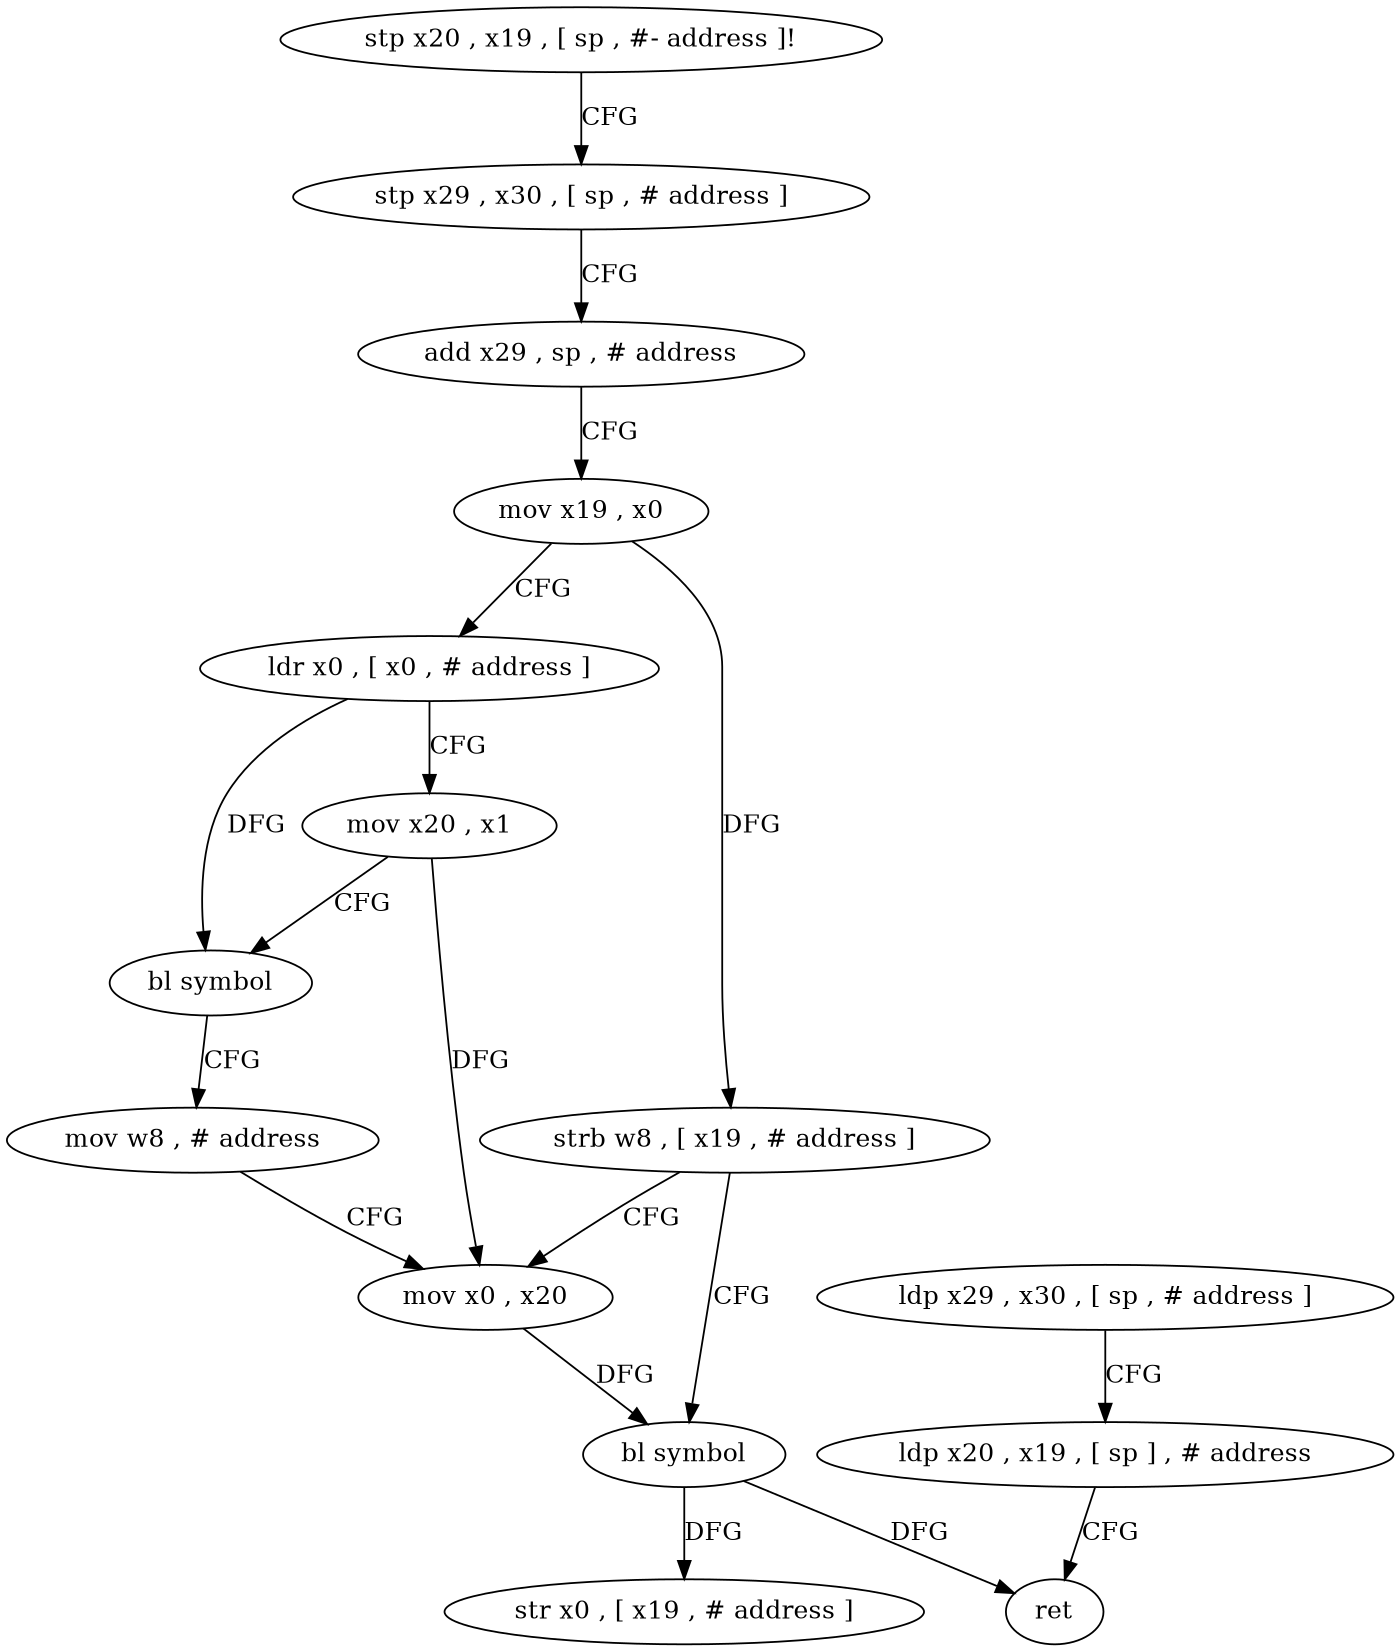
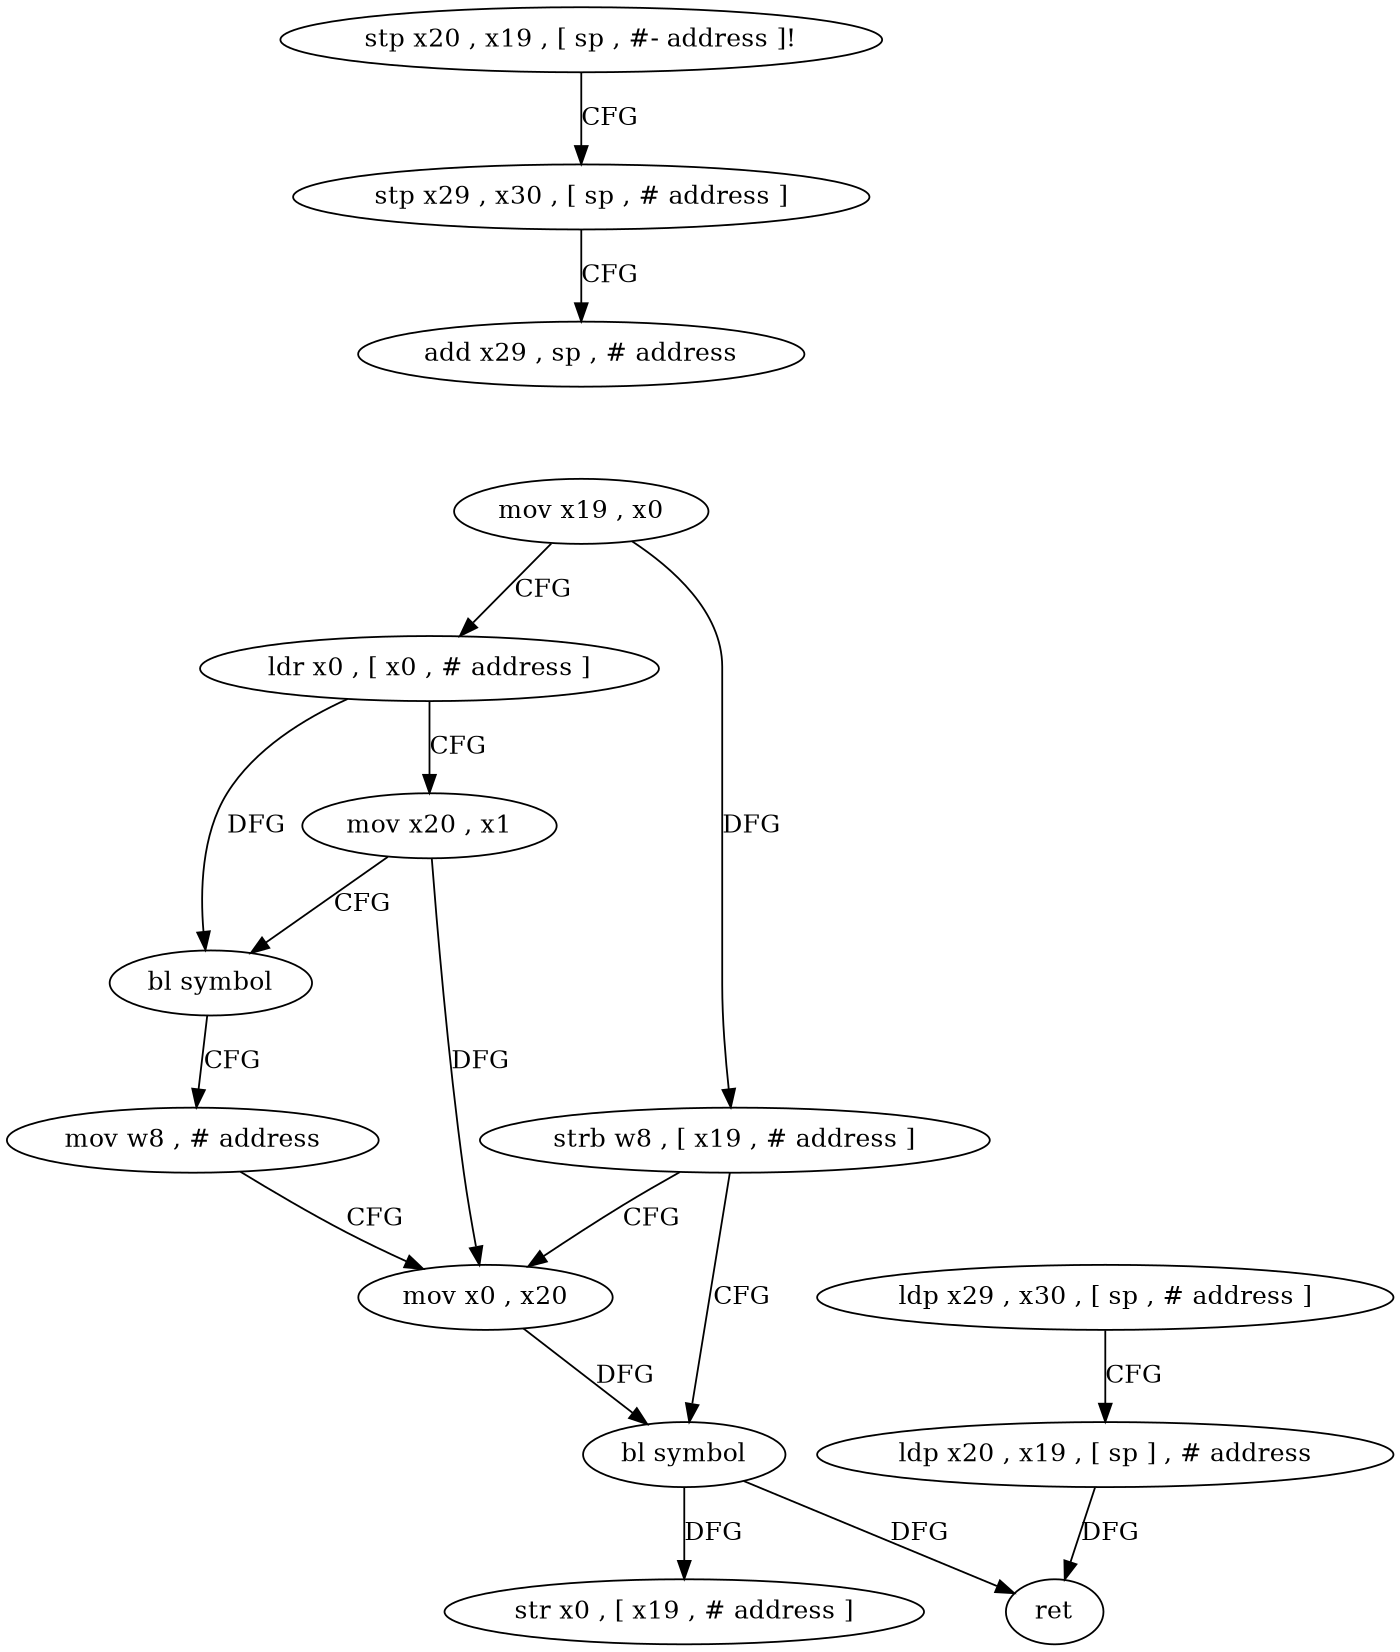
(581, 424) -> none
(1111, 1533) -> (1111, 1533)
